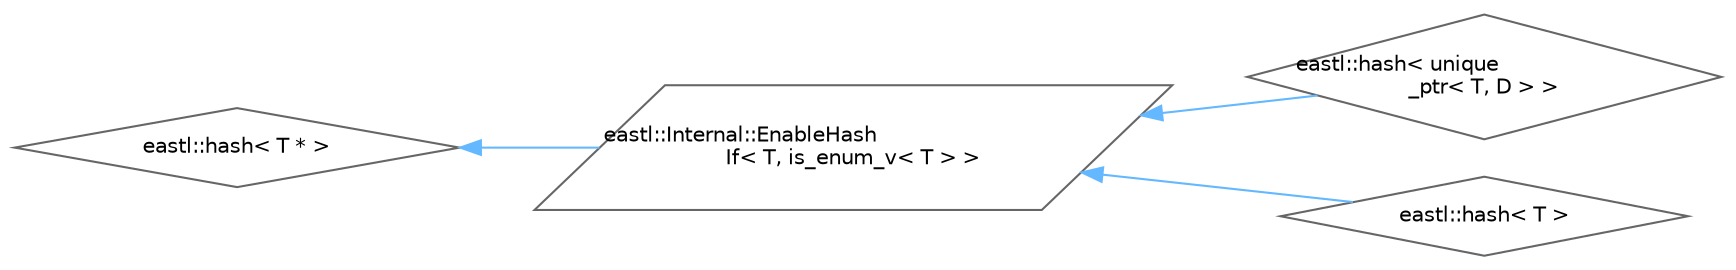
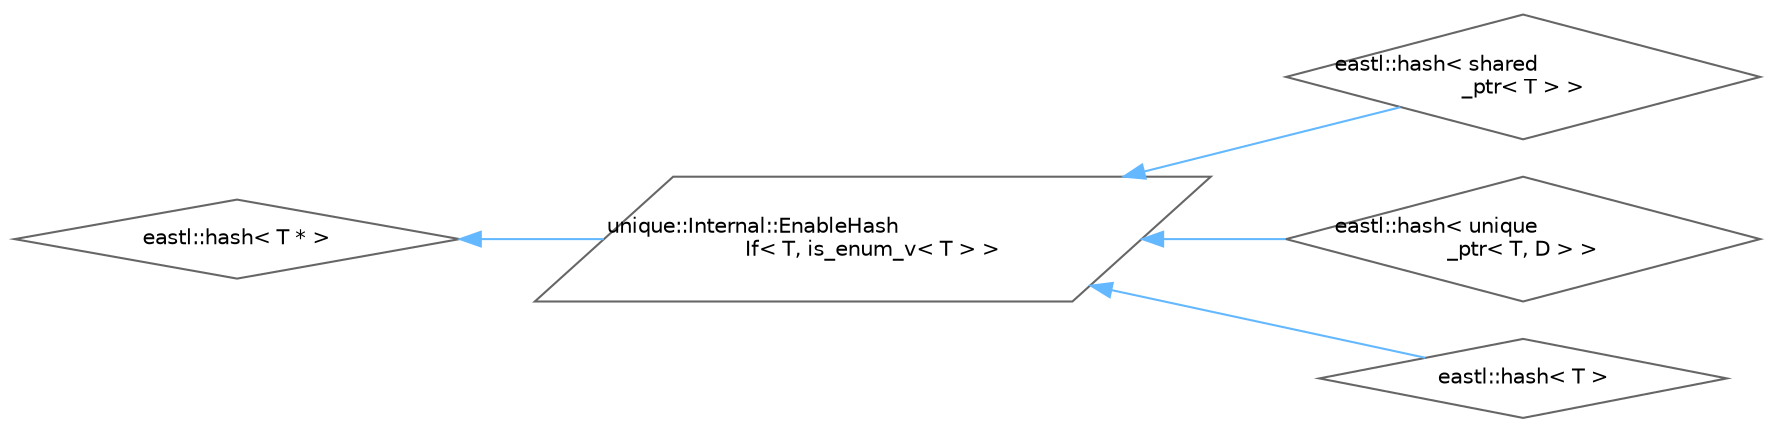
none -> (1523, 77)
(853, 148) -> (873, 239)
